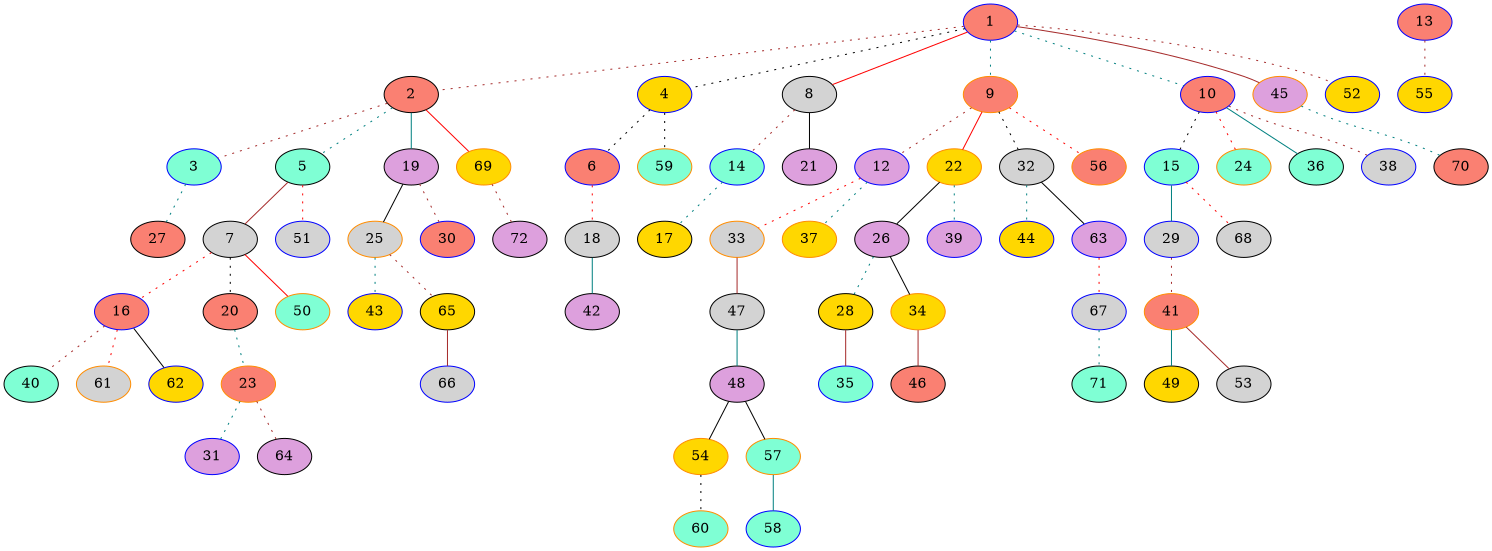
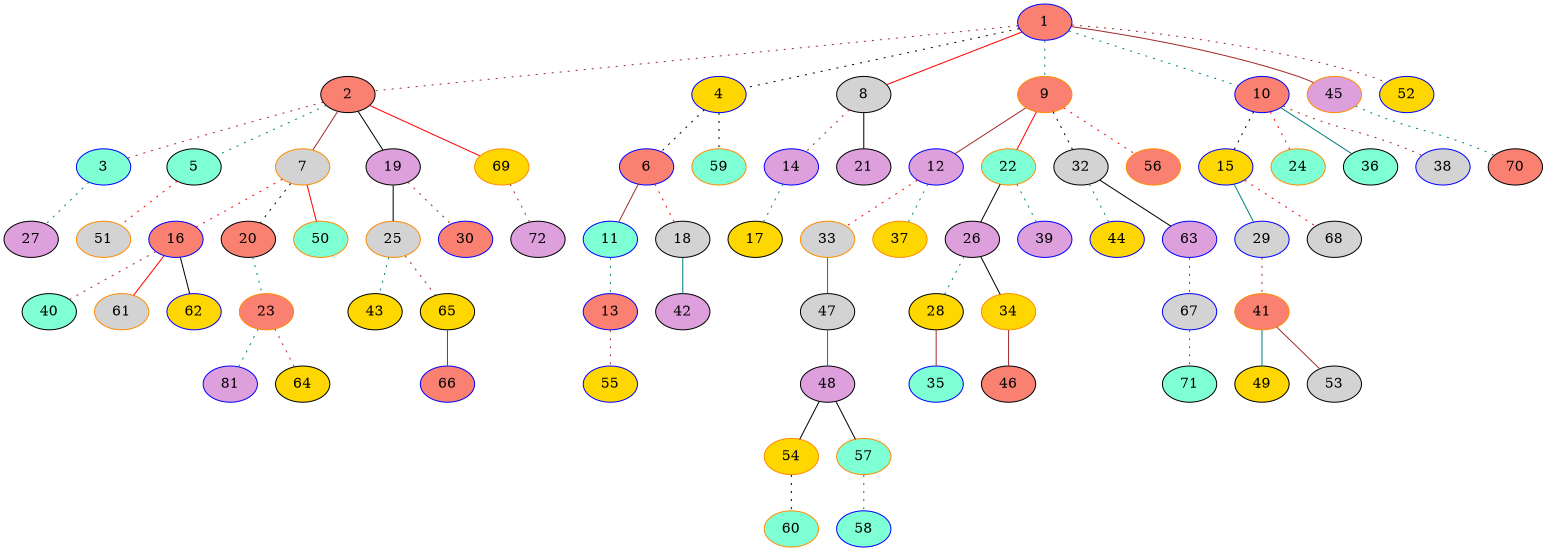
(411, 131) -> (371, 131)
(936, 131) -> (990, 131)
(737, 167) -> (791, 167)
(954, 167) -> (1009, 167)
(1171, 167) -> (1226, 167)
(267, 203) -> (325, 131)
(158, 239) -> (31, 239)
(230, 239) -> (303, 167)
(303, 239) -> (104, 239)
none -> (610, 239)
(737, 276) -> (828, 276)
(375, 312) -> (375, 312)
(113, 348) -> (149, 276)
(447, 384) -> (447, 384)
(212, 457) -> (230, 384)
(285, 457) -> (303, 384)
(773, 493) -> (864, 493)
